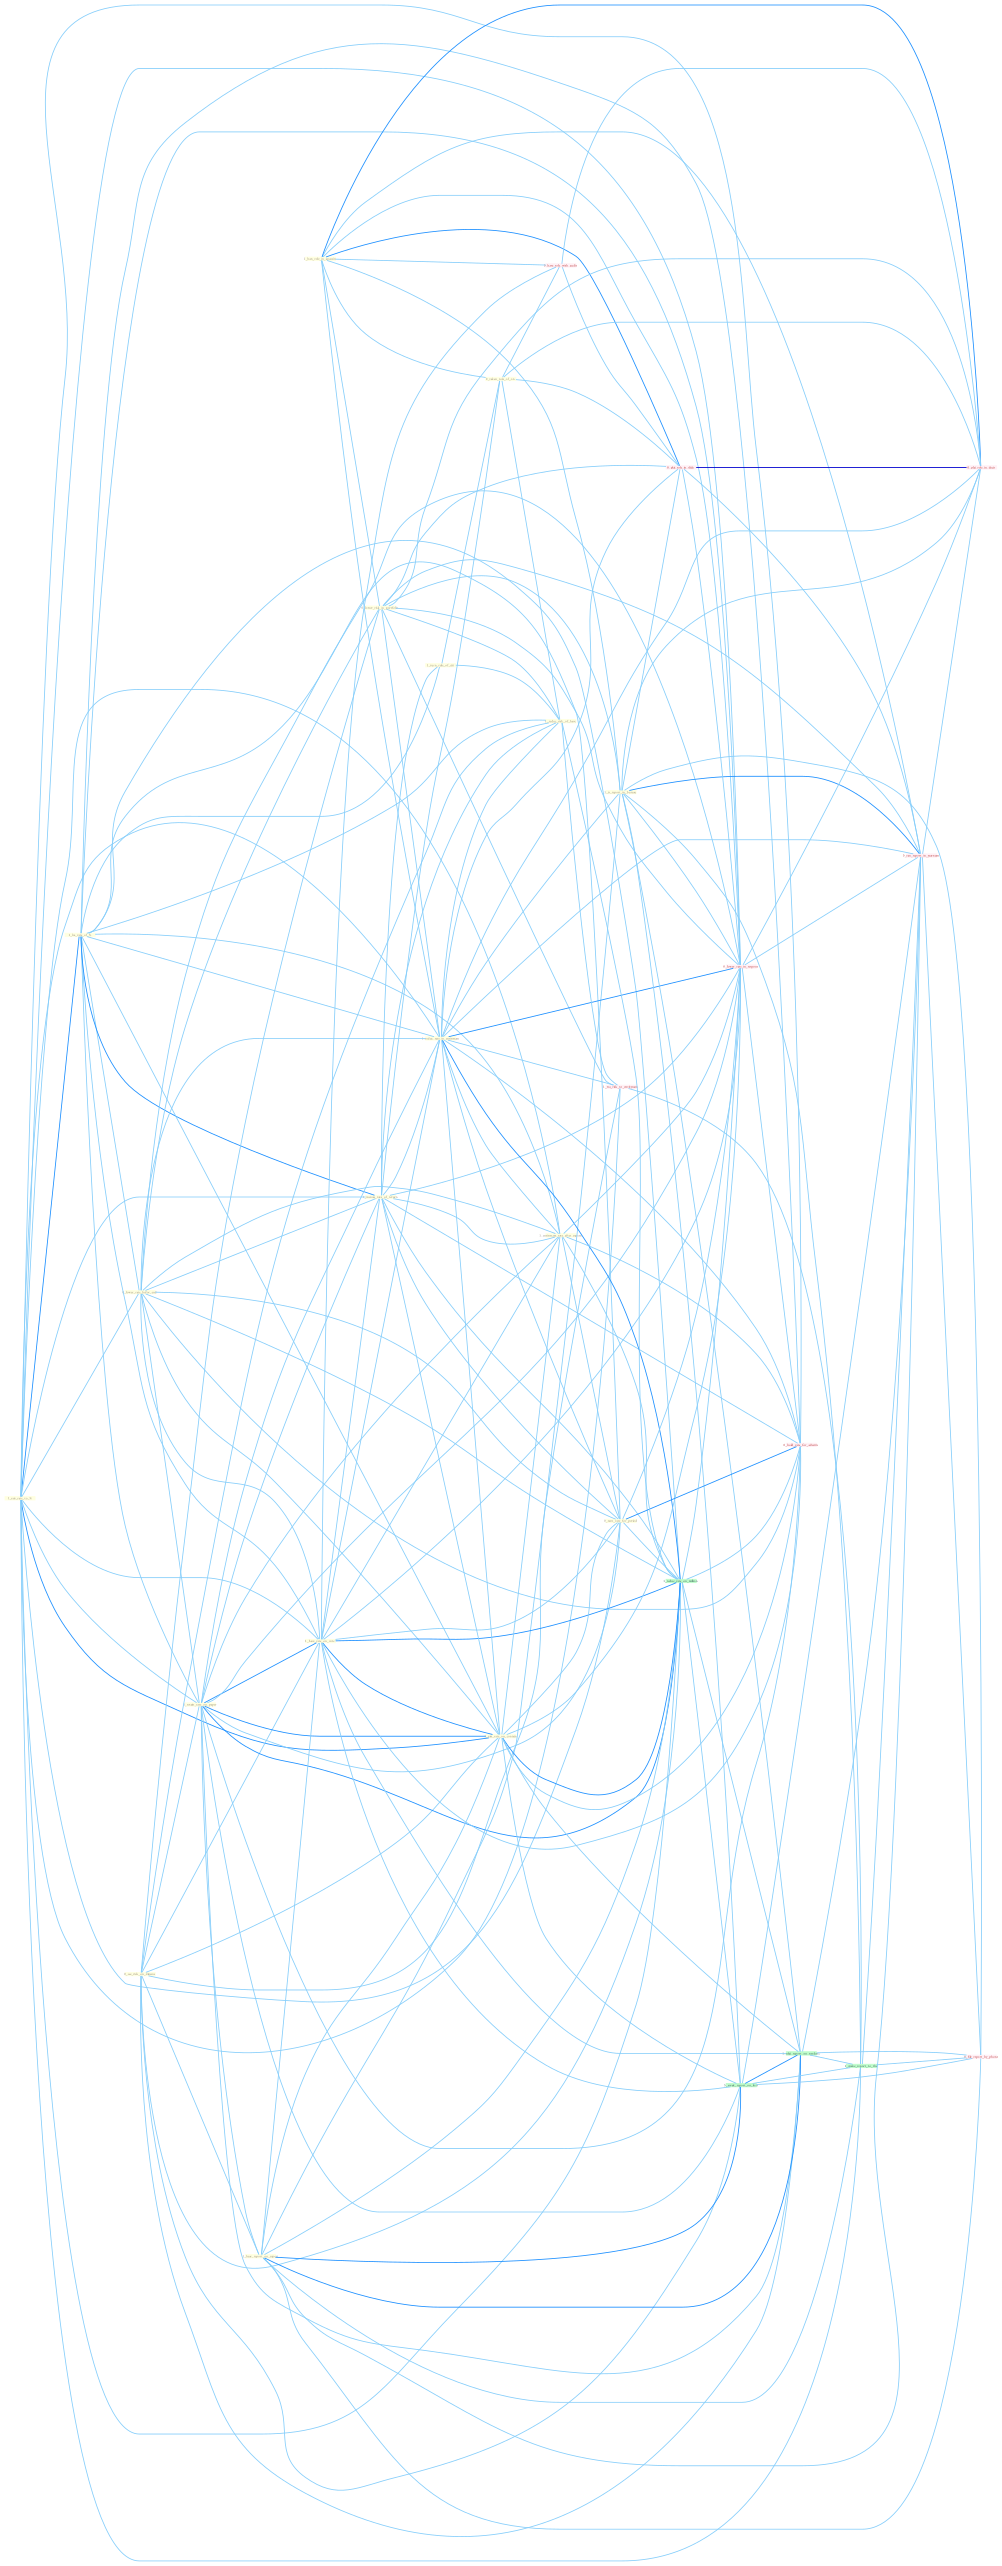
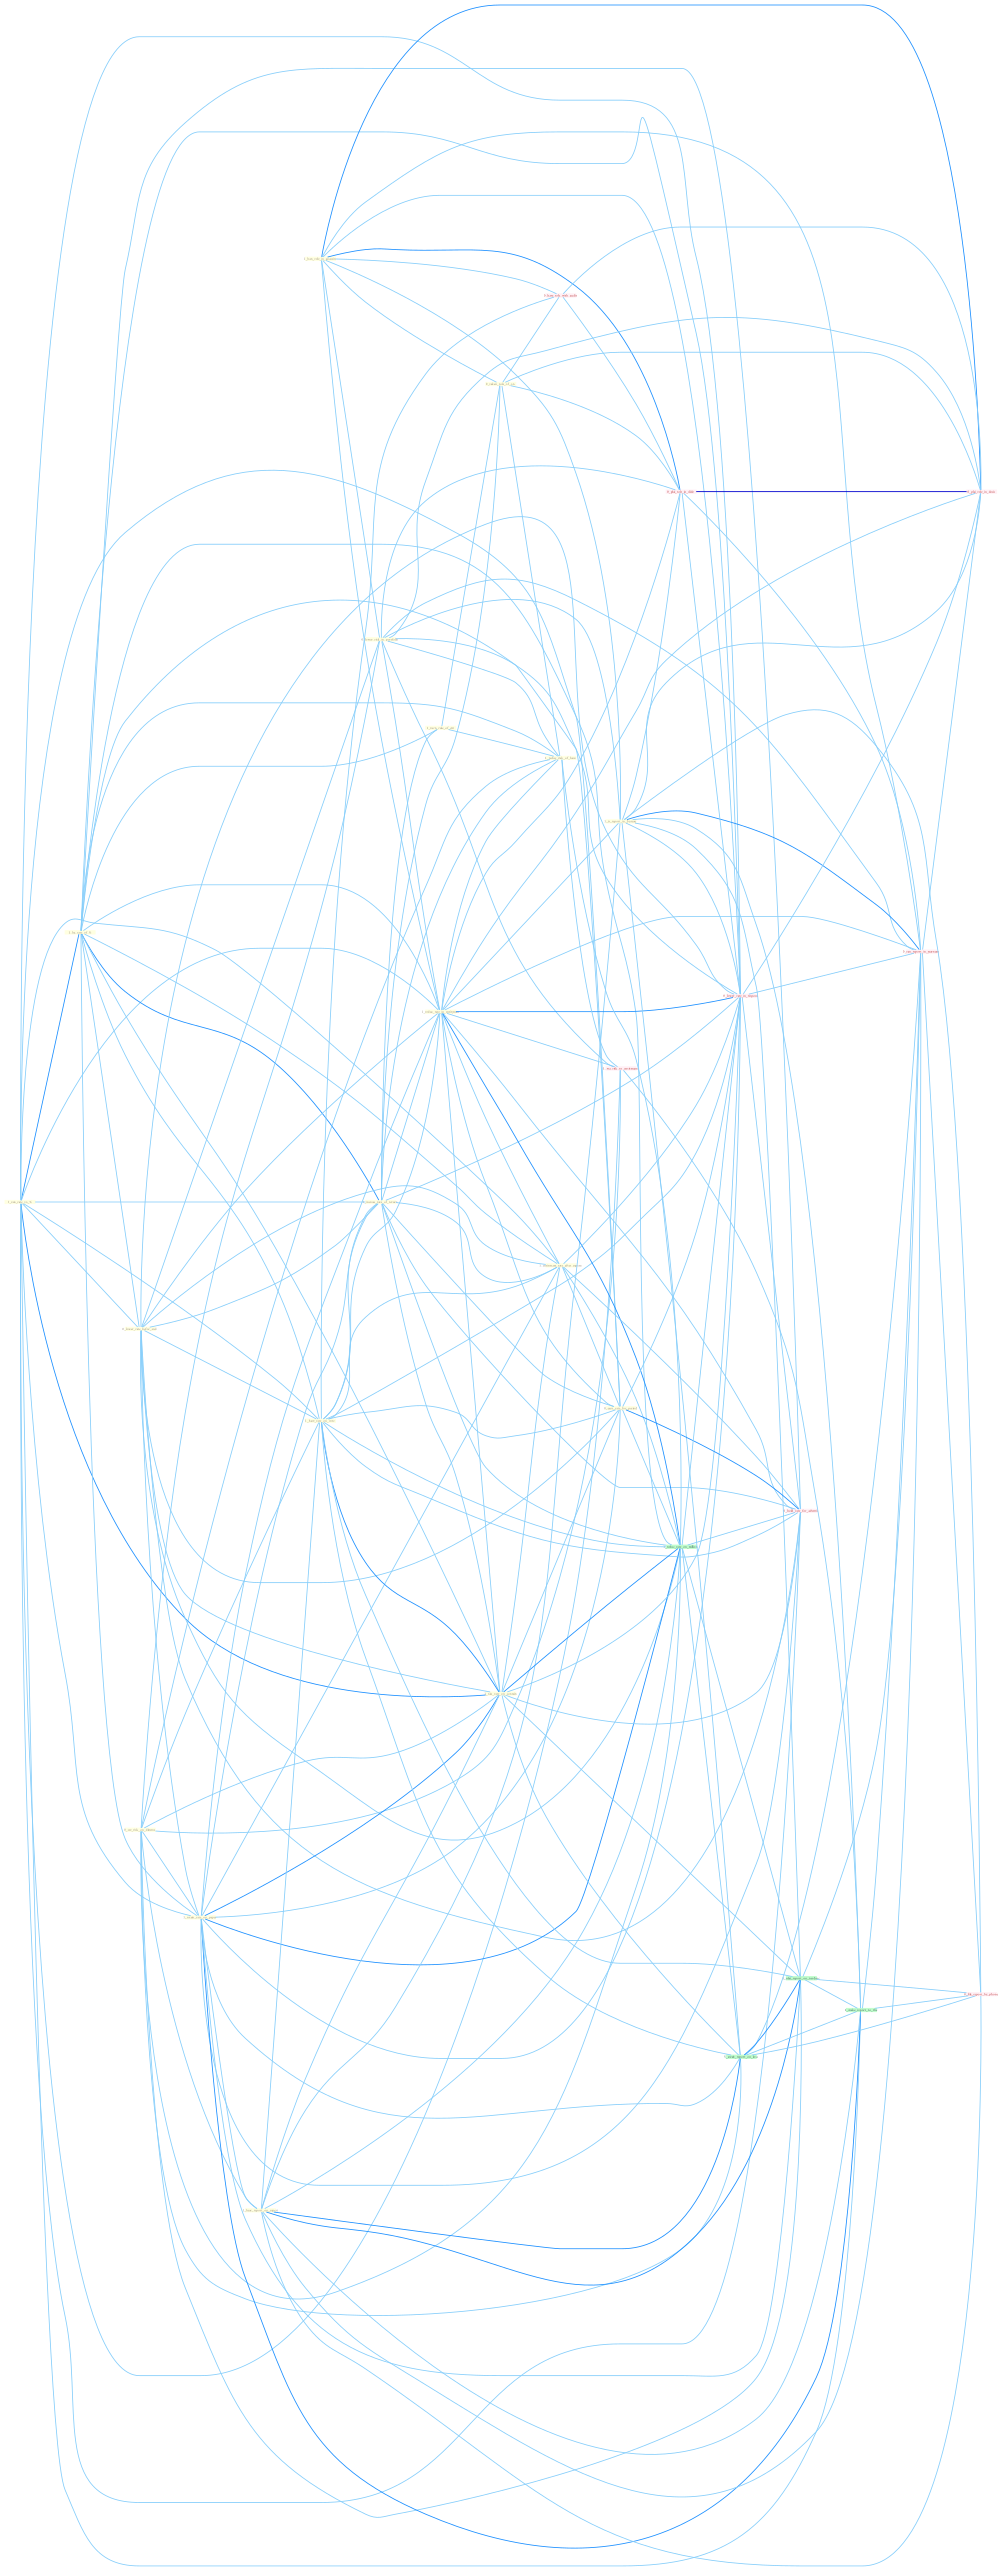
(501, 1636) -> (496, 1511)
(260, 1673) -> (504, 2539)
(184, 2434) -> none
